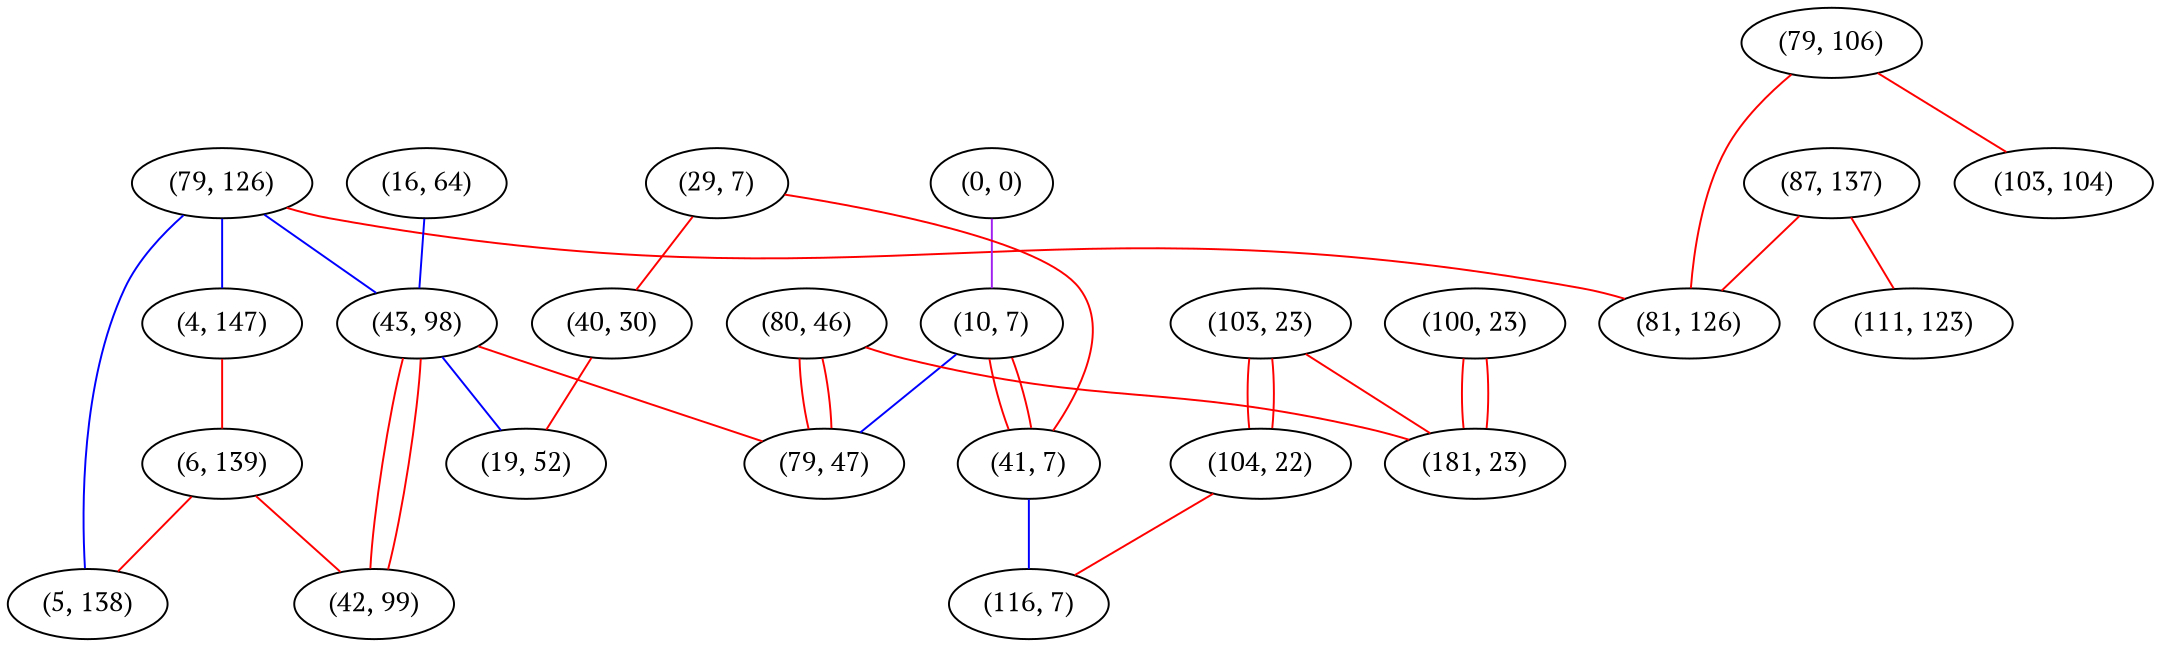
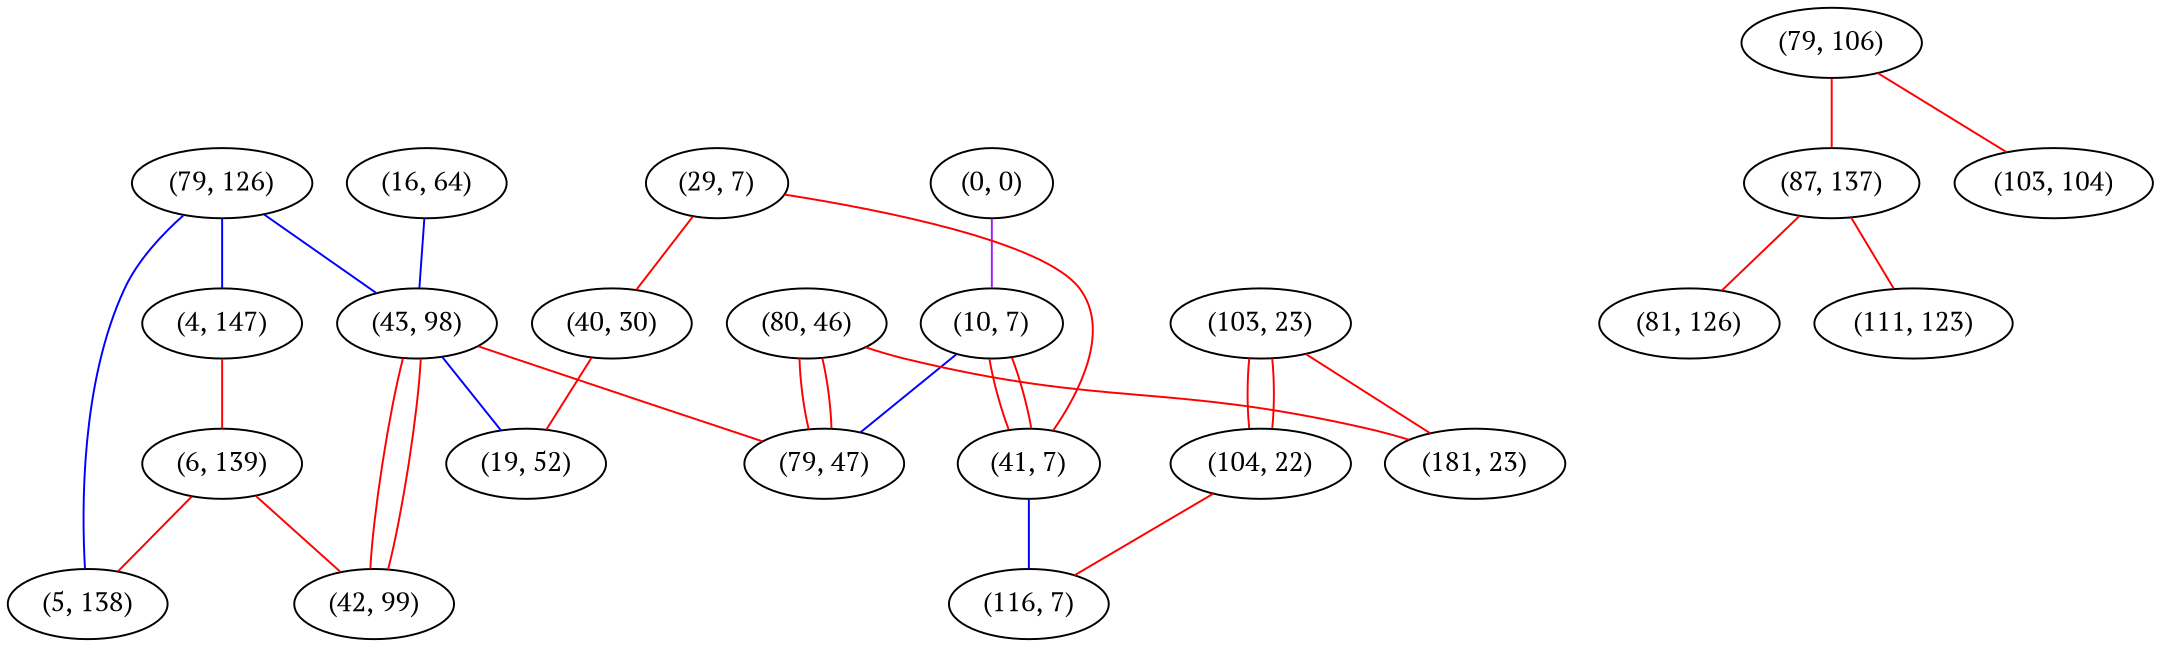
(1717, 169) -> (1832, 113)
(956, 253) -> none
(1475, 323) -> none
